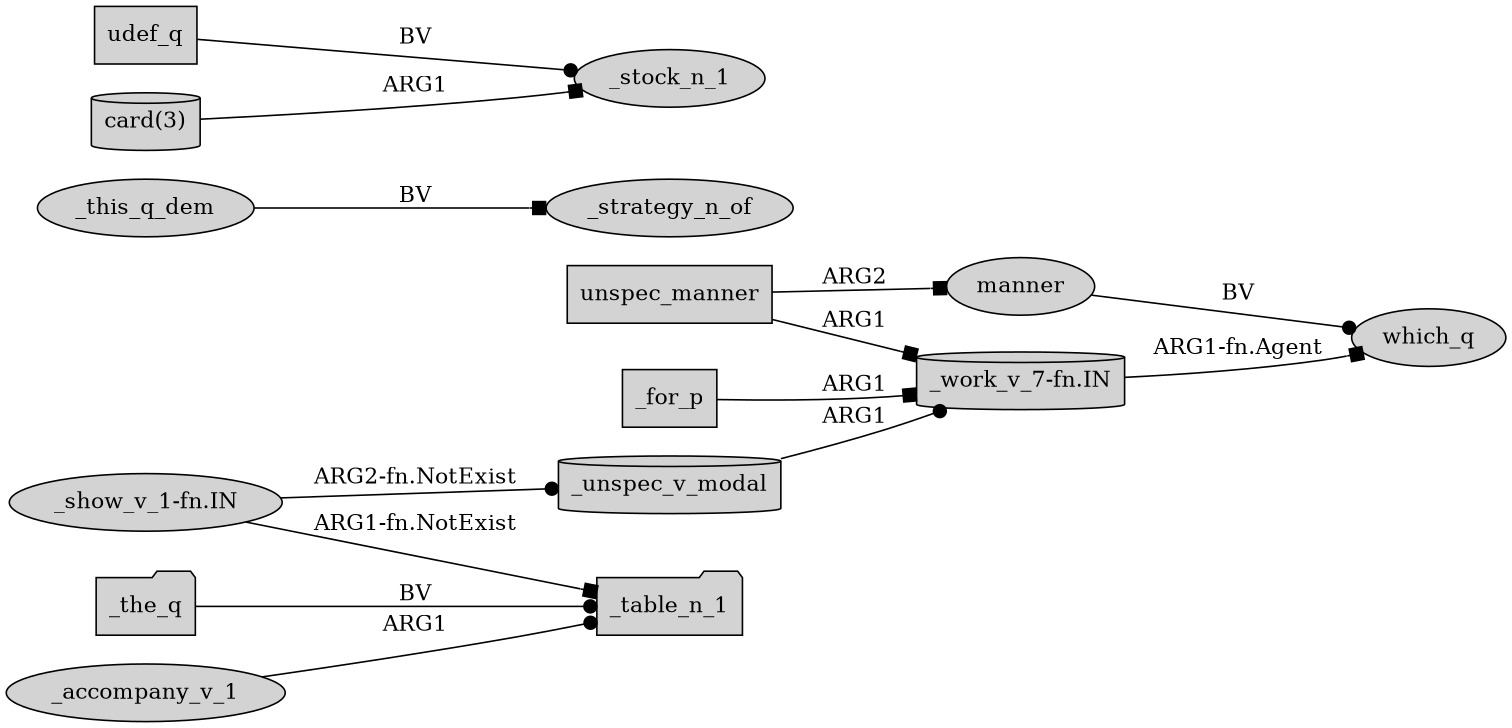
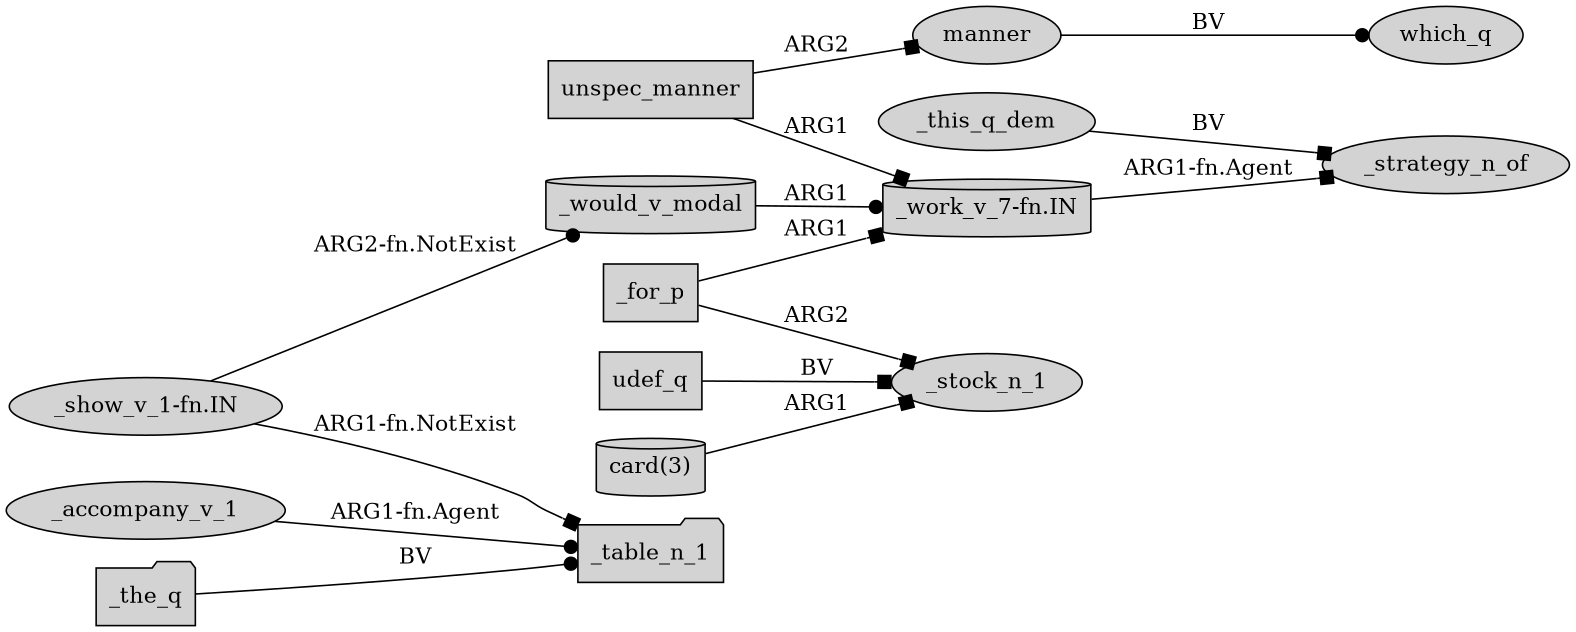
(381, 55) -> (788, 381)
none -> (799, 332)
(1236, 370) -> (1204, 189)
(670, 485) -> (651, 205)
(415, 625) -> (415, 513)
